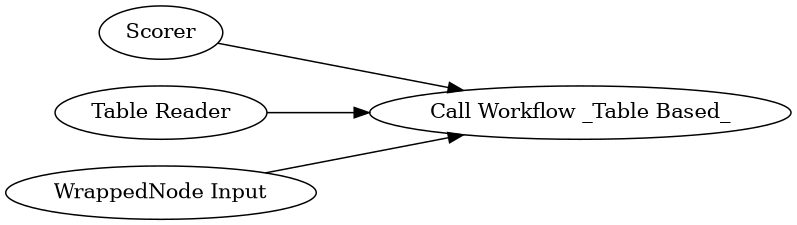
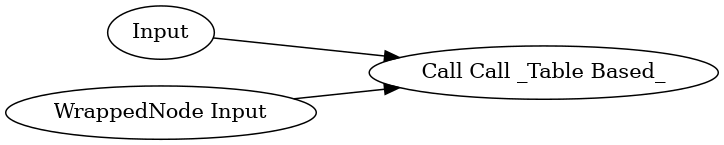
(161, 33) -> (161, 33)
(161, 113) -> none
(580, 113) -> (544, 73)
